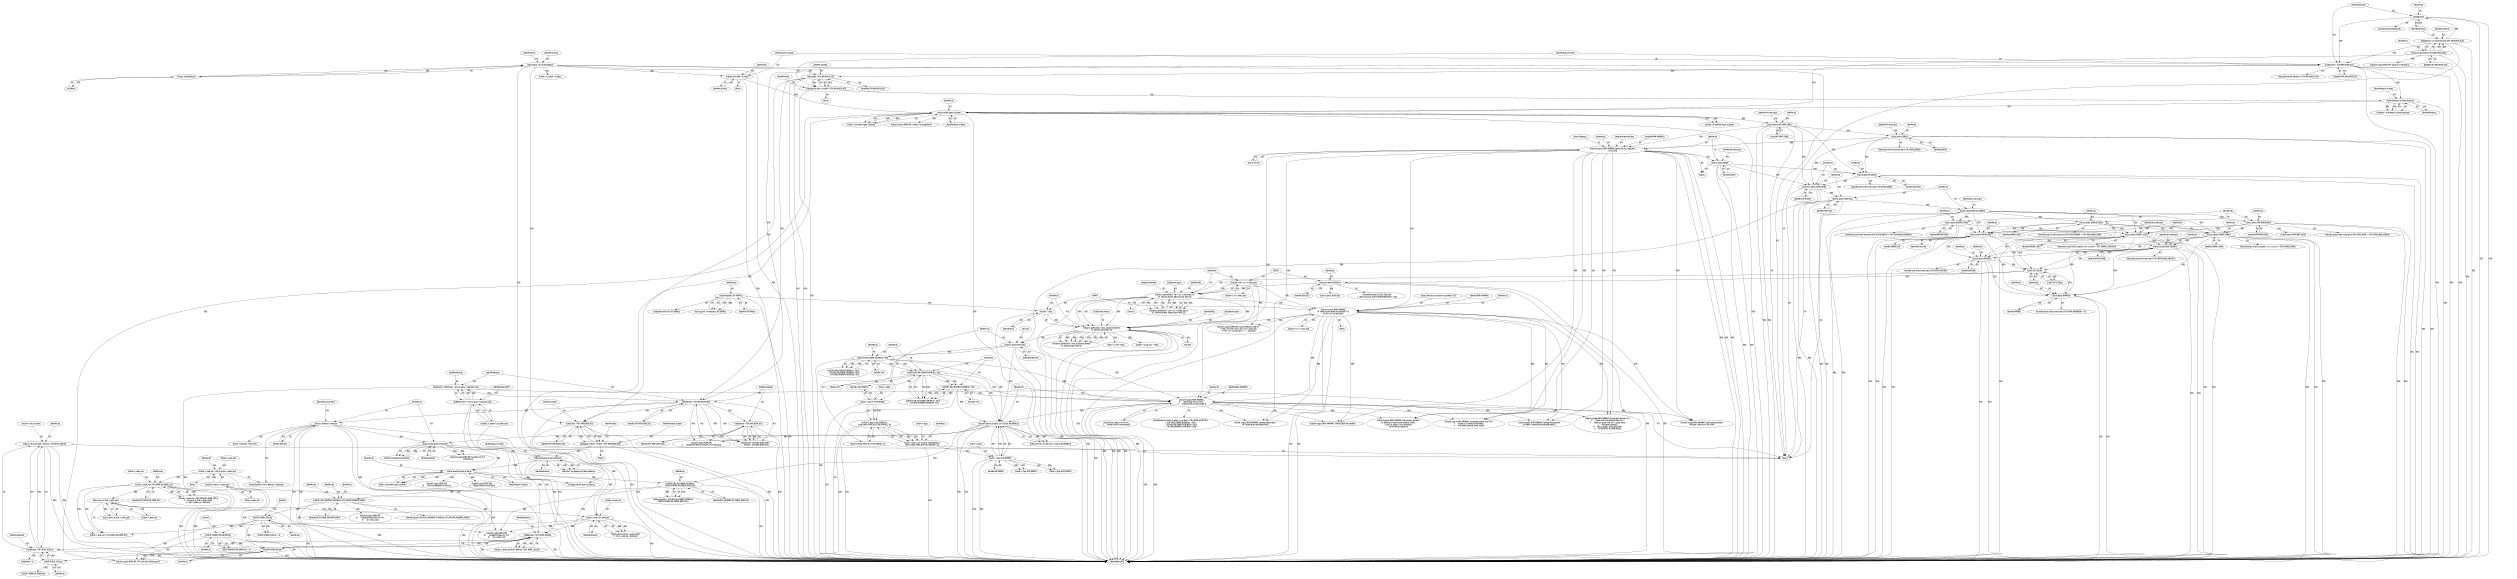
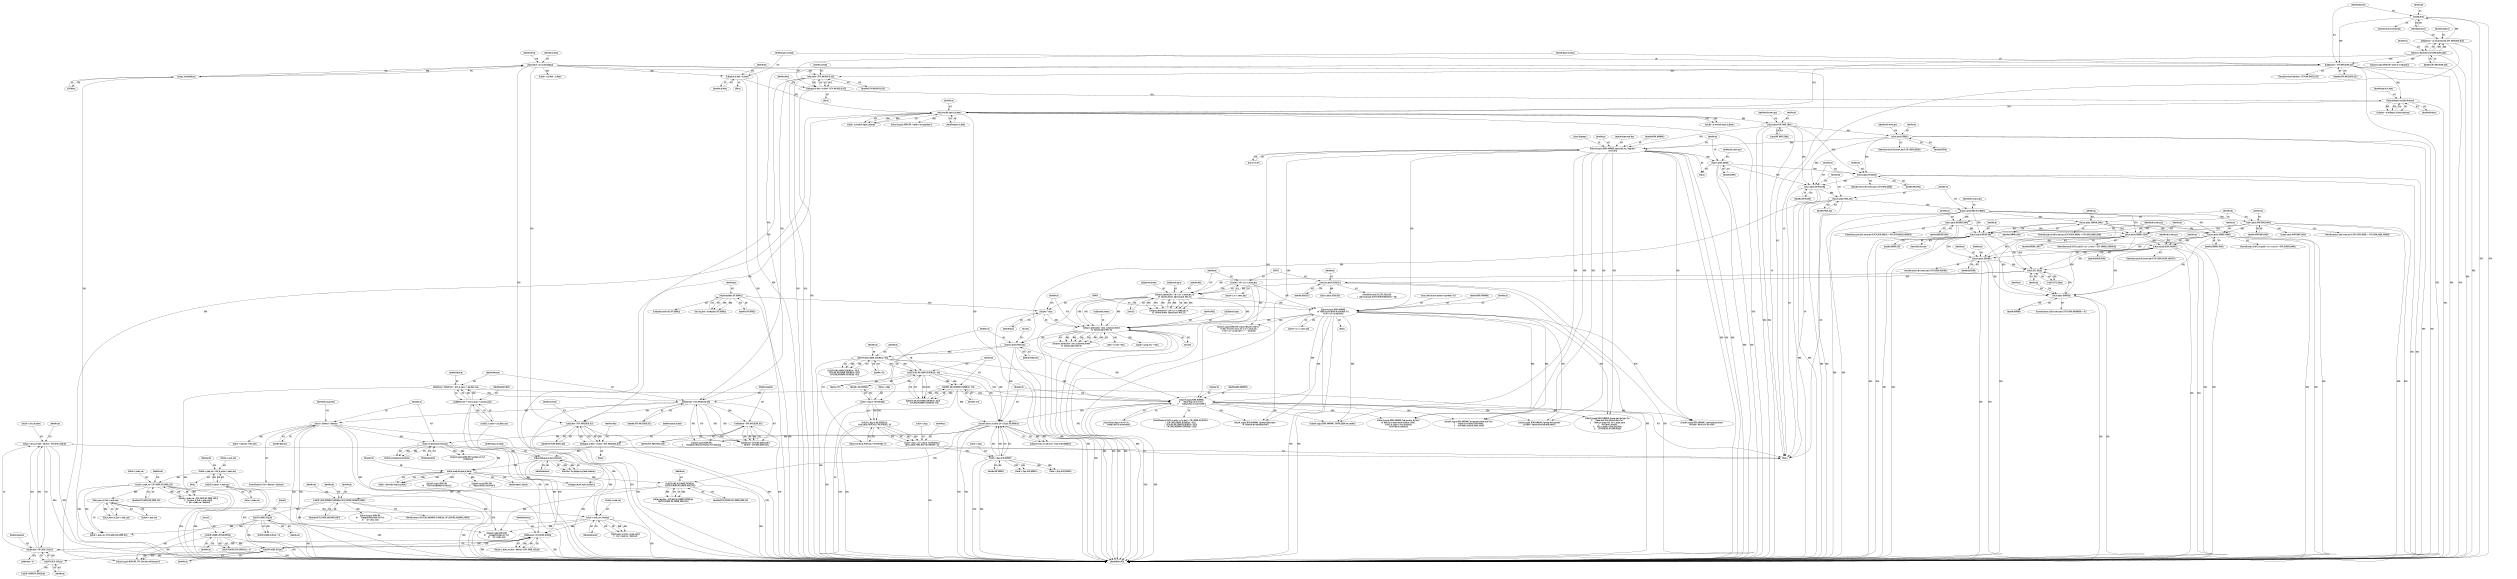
(2388, 52) -> (2384, 59)
(1814, 187) -> (1814, 187)
(868, 444) -> (868, 444)
(244, 477) -> (217, 477)
(731, 501) -> (731, 501)
none -> (163, 550)
